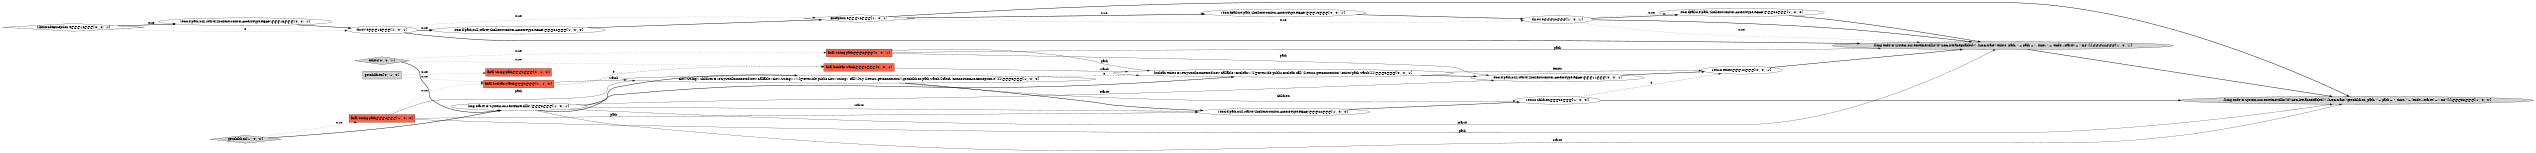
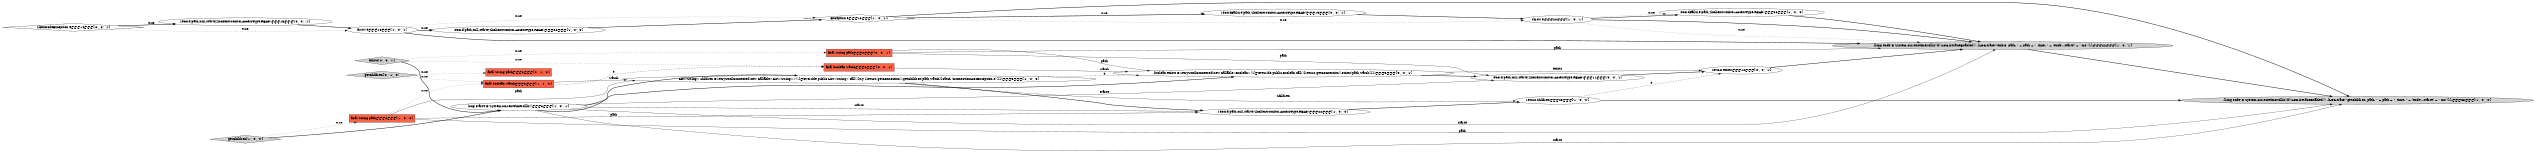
(245, 29) -> (245, 29)
(382, 75) -> (382, 75)
